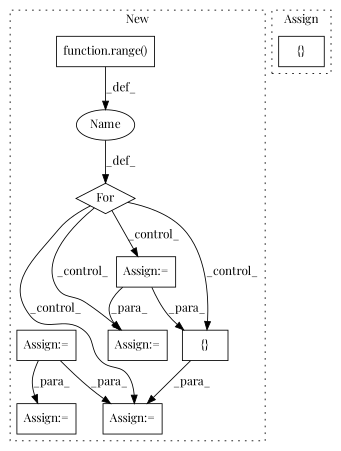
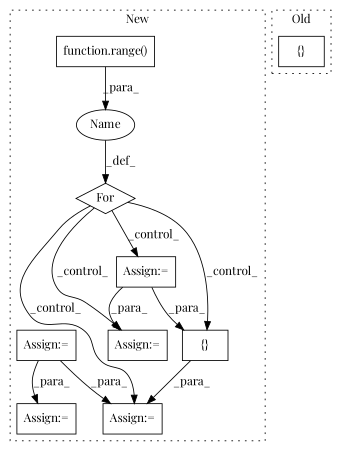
(301, 20) -> (301, 20)
(121, 88) -> (121, 88)
